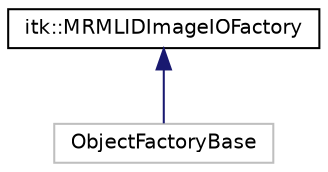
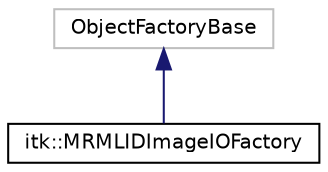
(164, 97) -> (164, 97)
